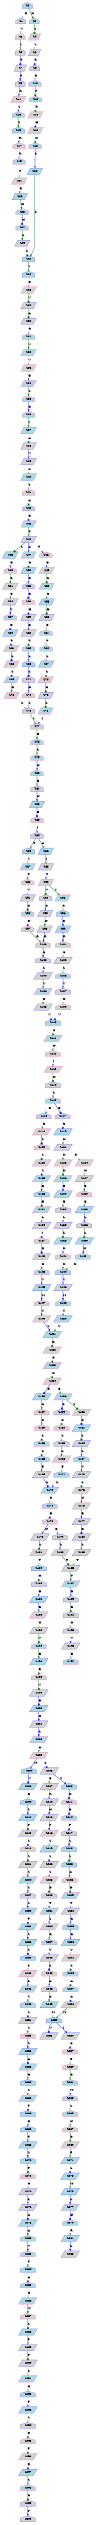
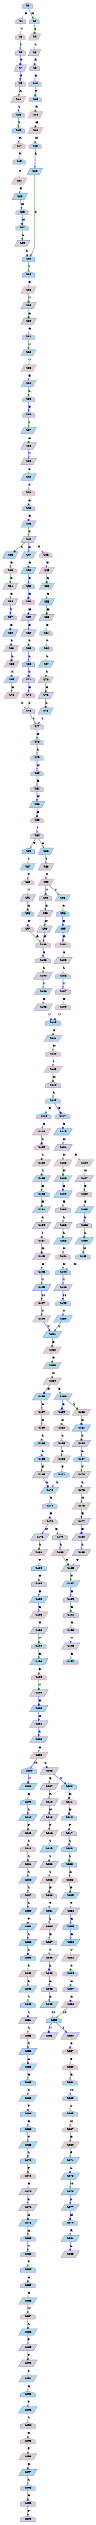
(58, 1326) -> (58, 1326)
